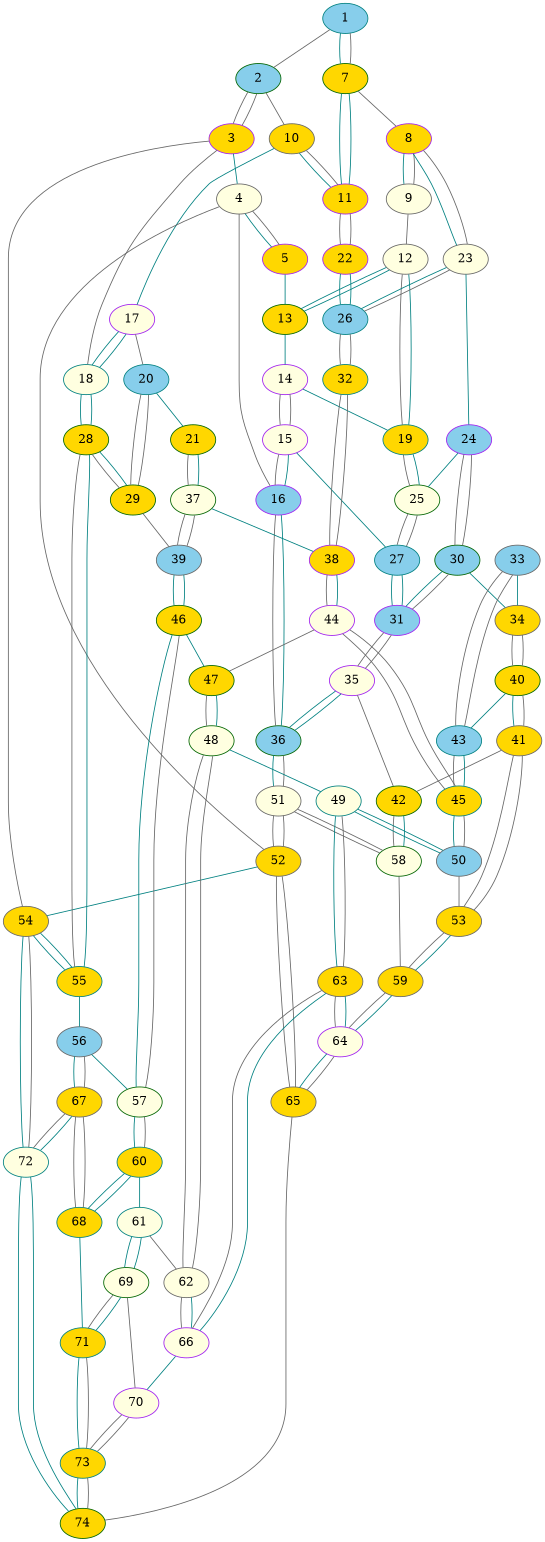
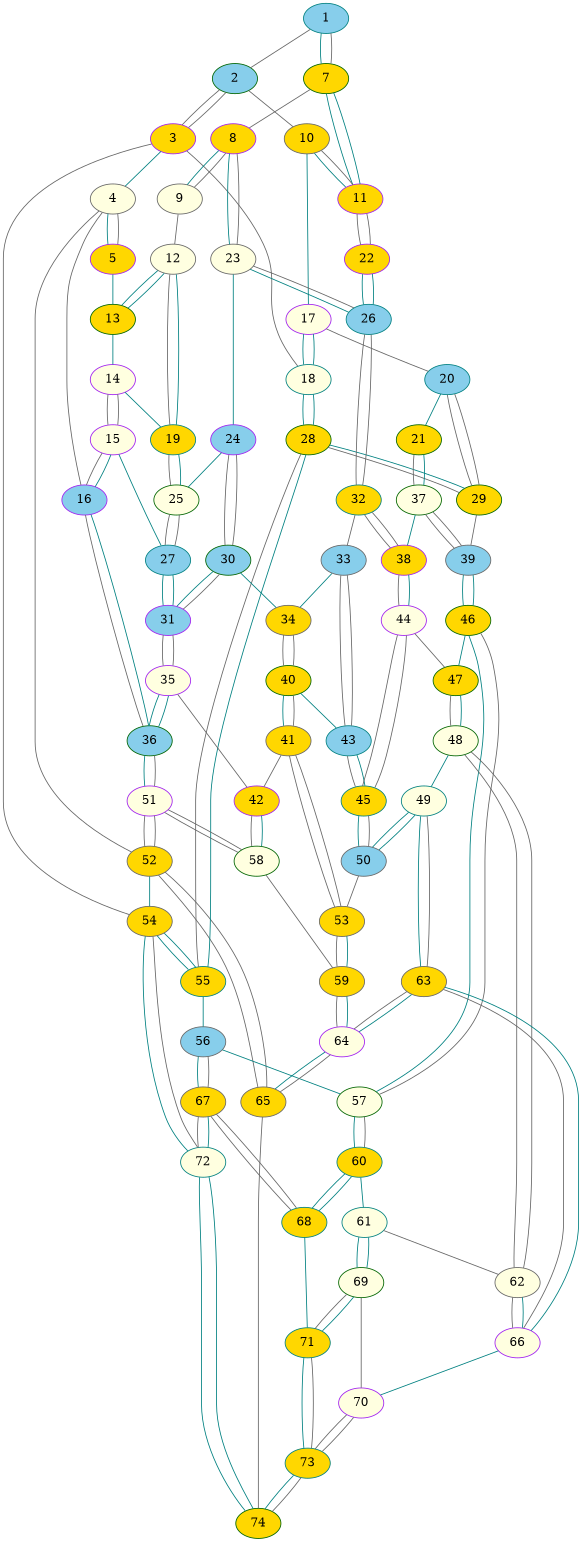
none -> (351, 530)
(278, 801) -> (150, 801)
(399, 801) -> (257, 801)
